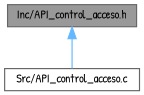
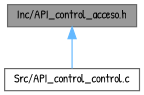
(72, 80) -> (72, 80)
